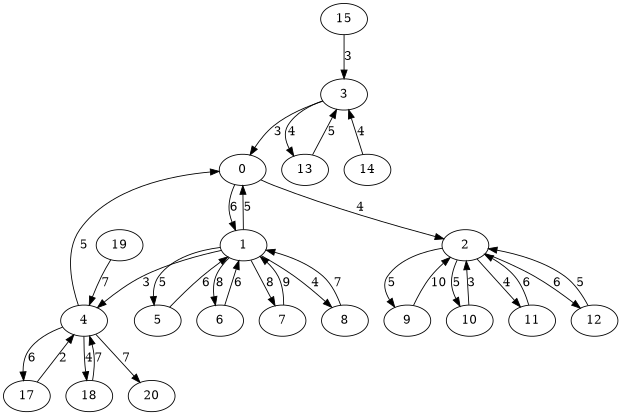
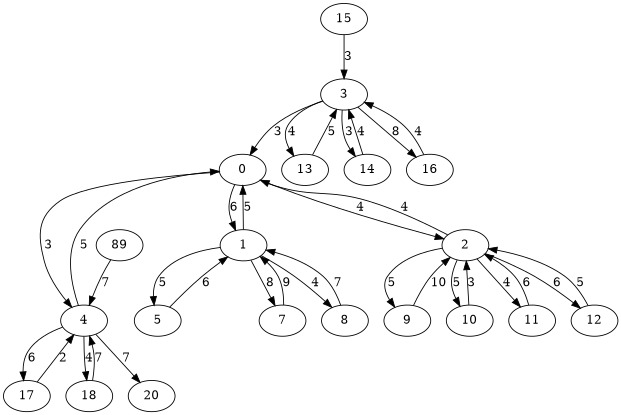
none -> (343, 130)
none -> (430, 170)
none -> (361, 199)
(120, 245) -> (120, 245)
(156, 270) -> (83, 191)
(220, 321) -> none
